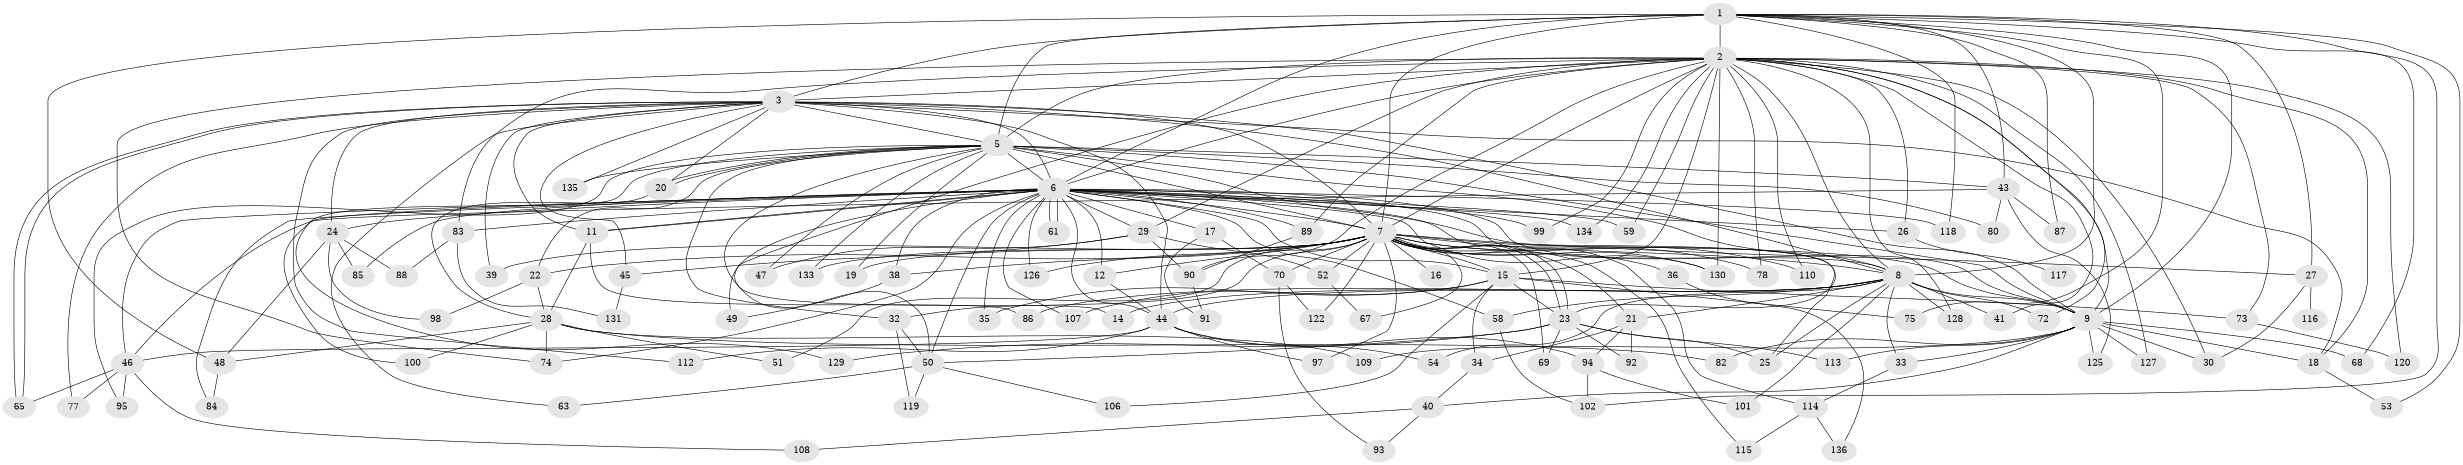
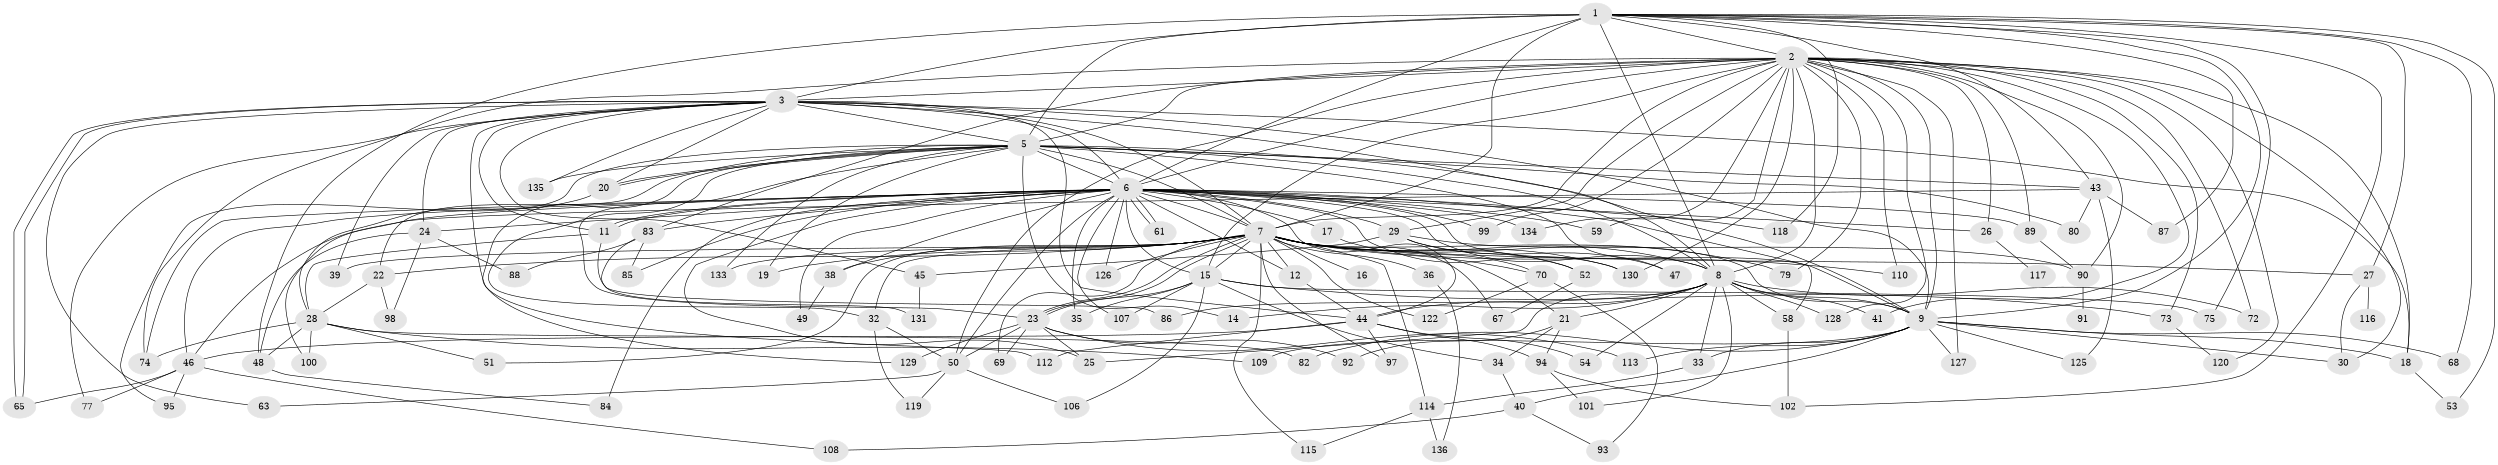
(347, 258) -> (638, 255)
(1165, 272) -> none
(1763, 276) -> (1786, 276)
